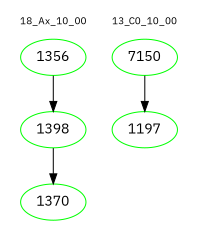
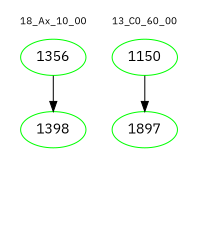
(145, 22) -> (145, 22)
(145, 57) -> (145, 57)
(145, 130) -> (145, 130)
(53, 202) -> none
